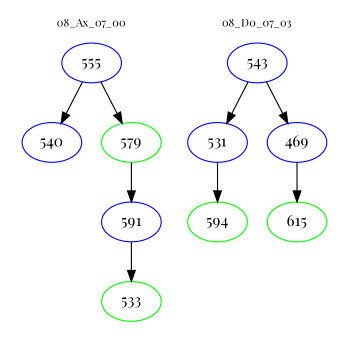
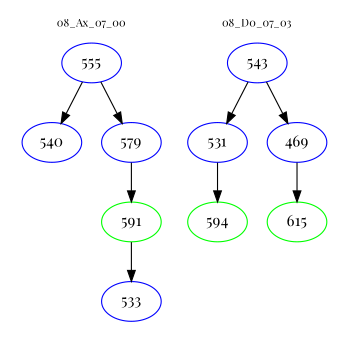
(131, 142) -> (131, 142)
(131, 222) -> (131, 222)
(131, 301) -> (131, 301)
